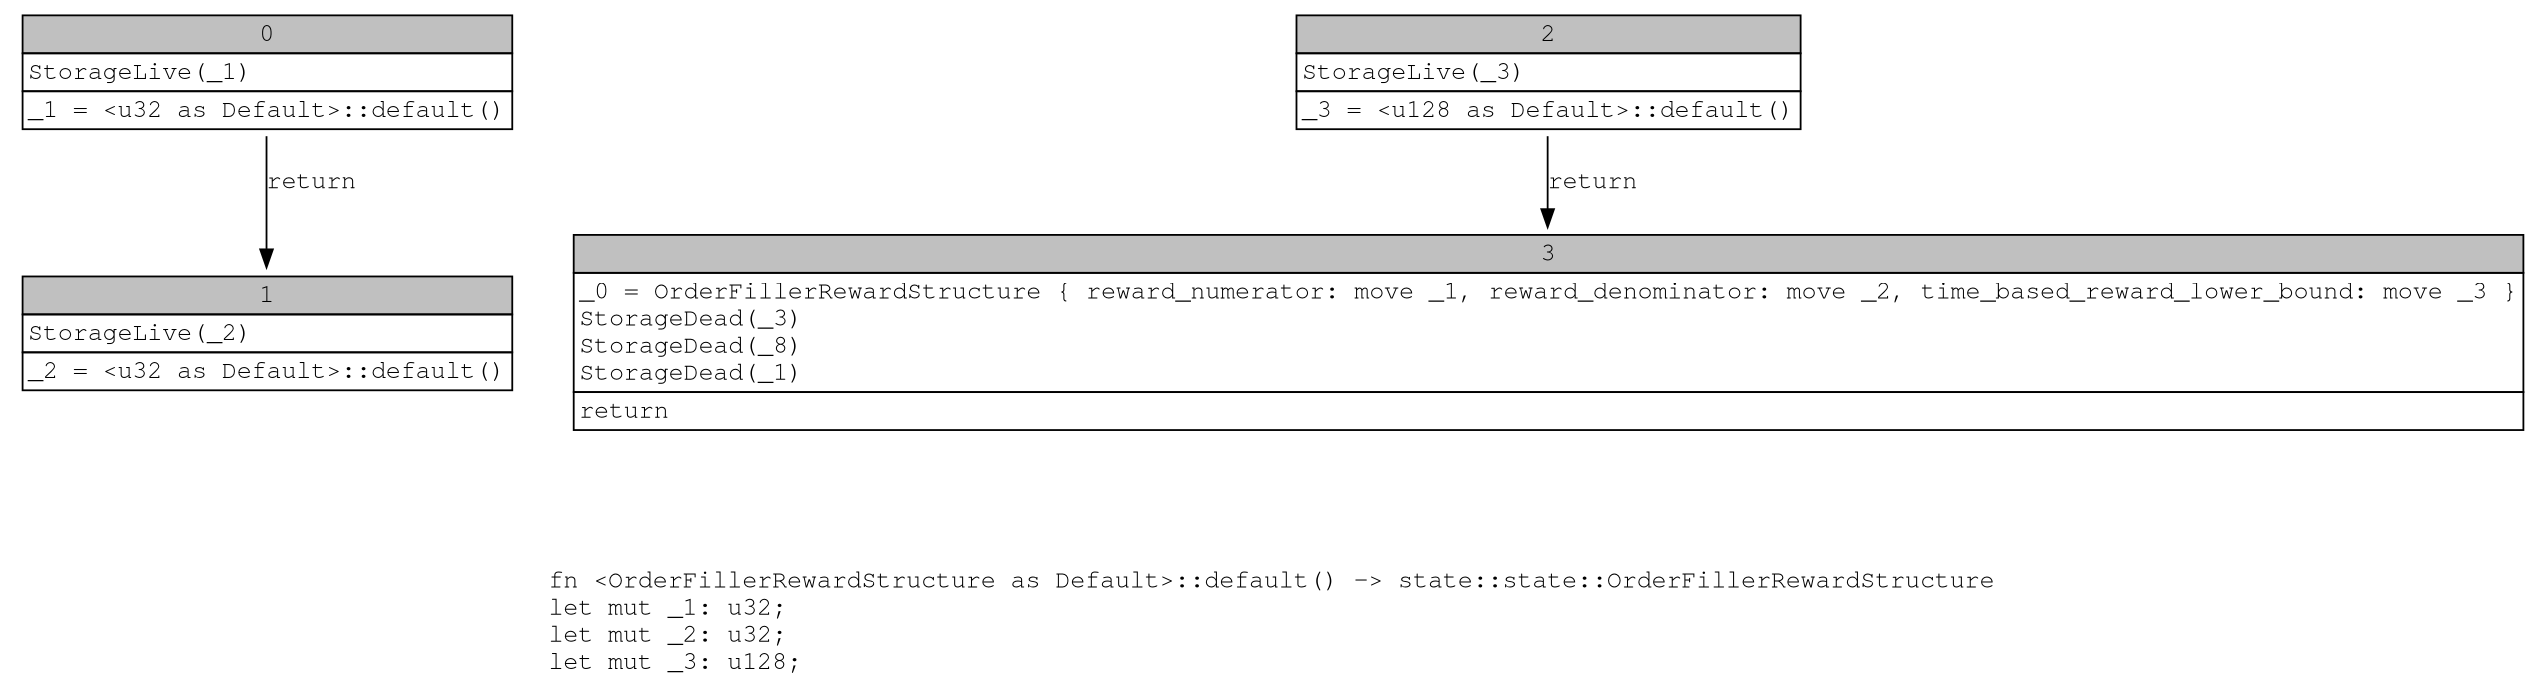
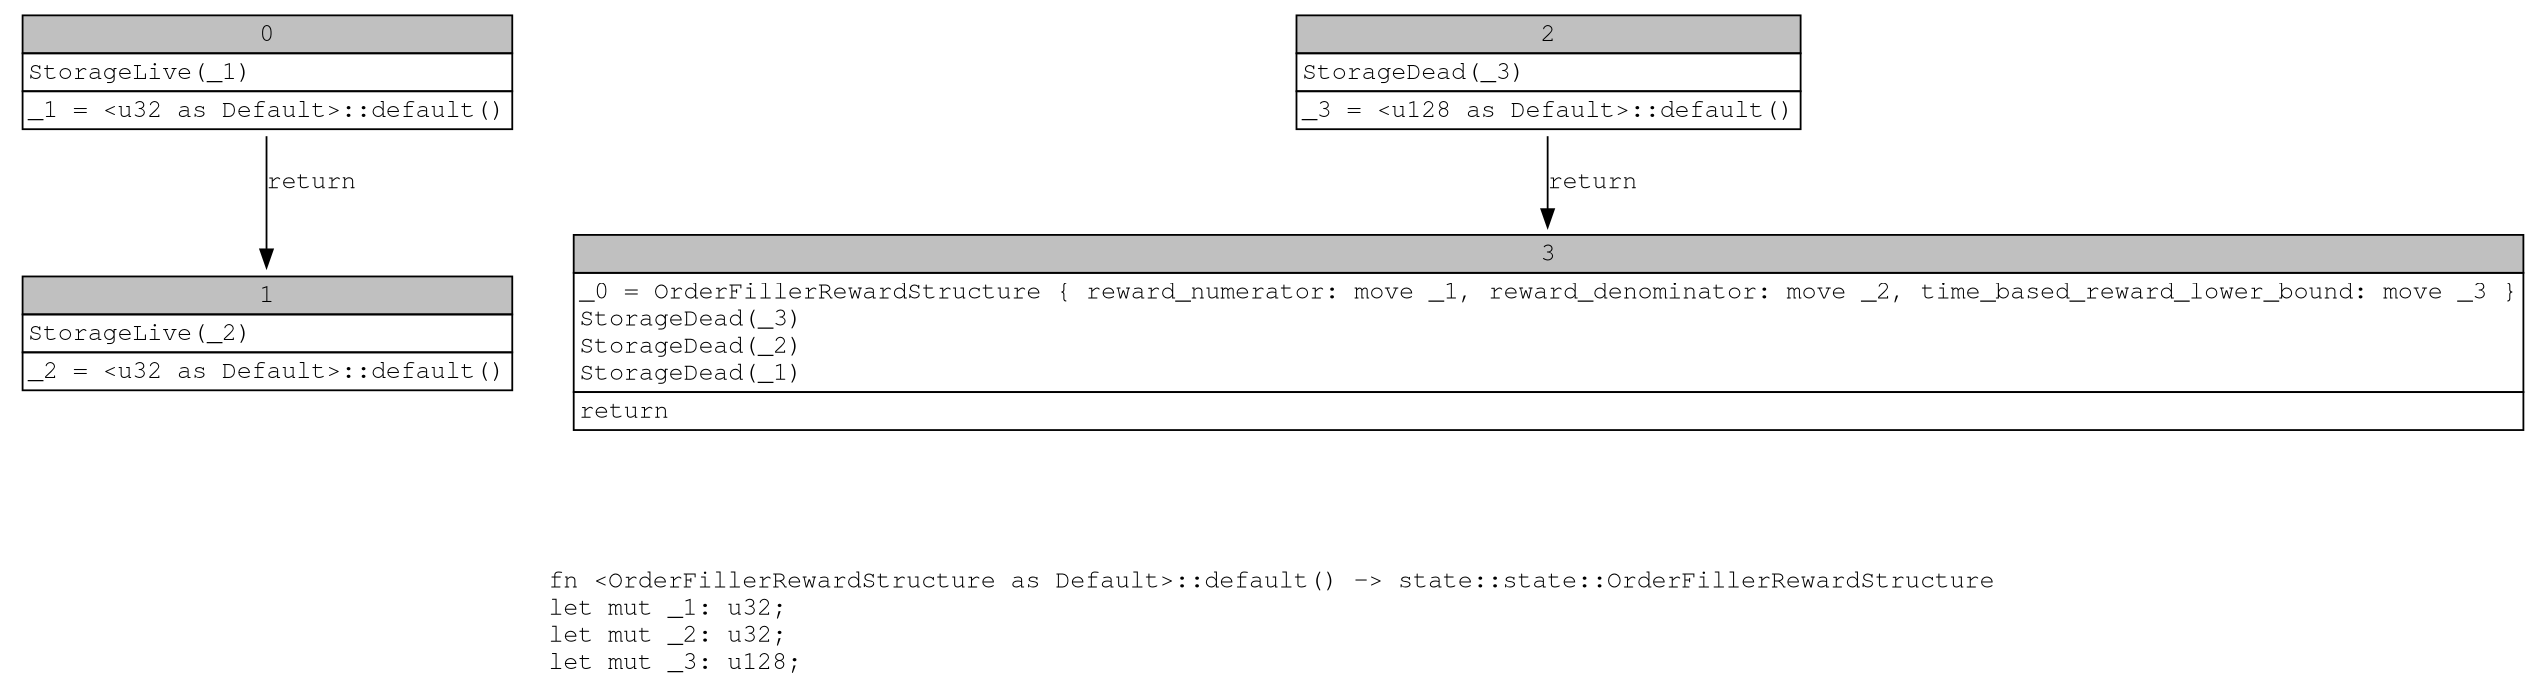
(1414, 71) -> (1414, 71)
(691, 345) -> (691, 345)
